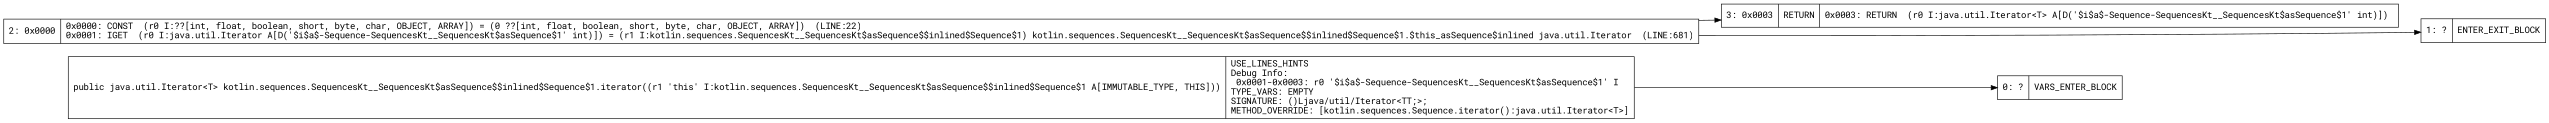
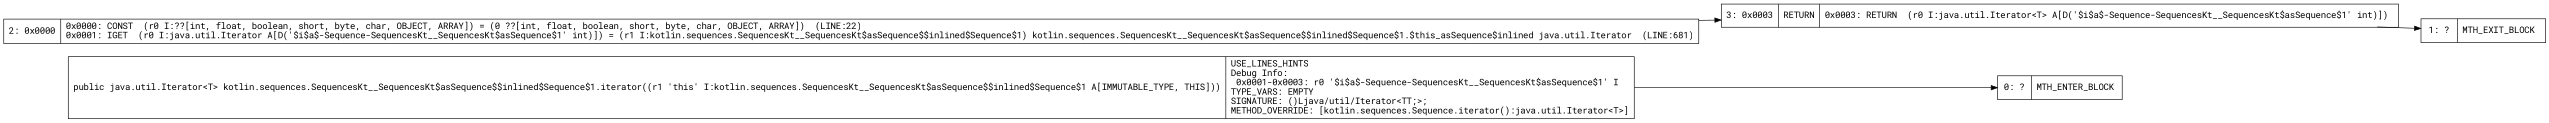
(2499, 30) -> (2499, 30)
(2057, 35) -> (2396, 28)
(2076, 87) -> (2075, 87)
